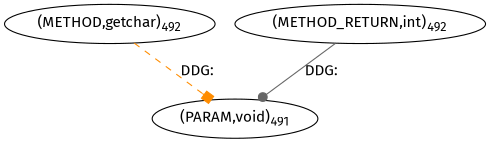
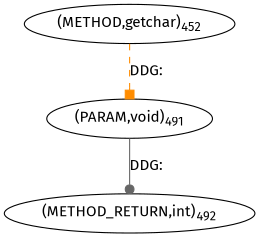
(172, 22) -> (192, 22)
(301, 69) -> (130, 162)
